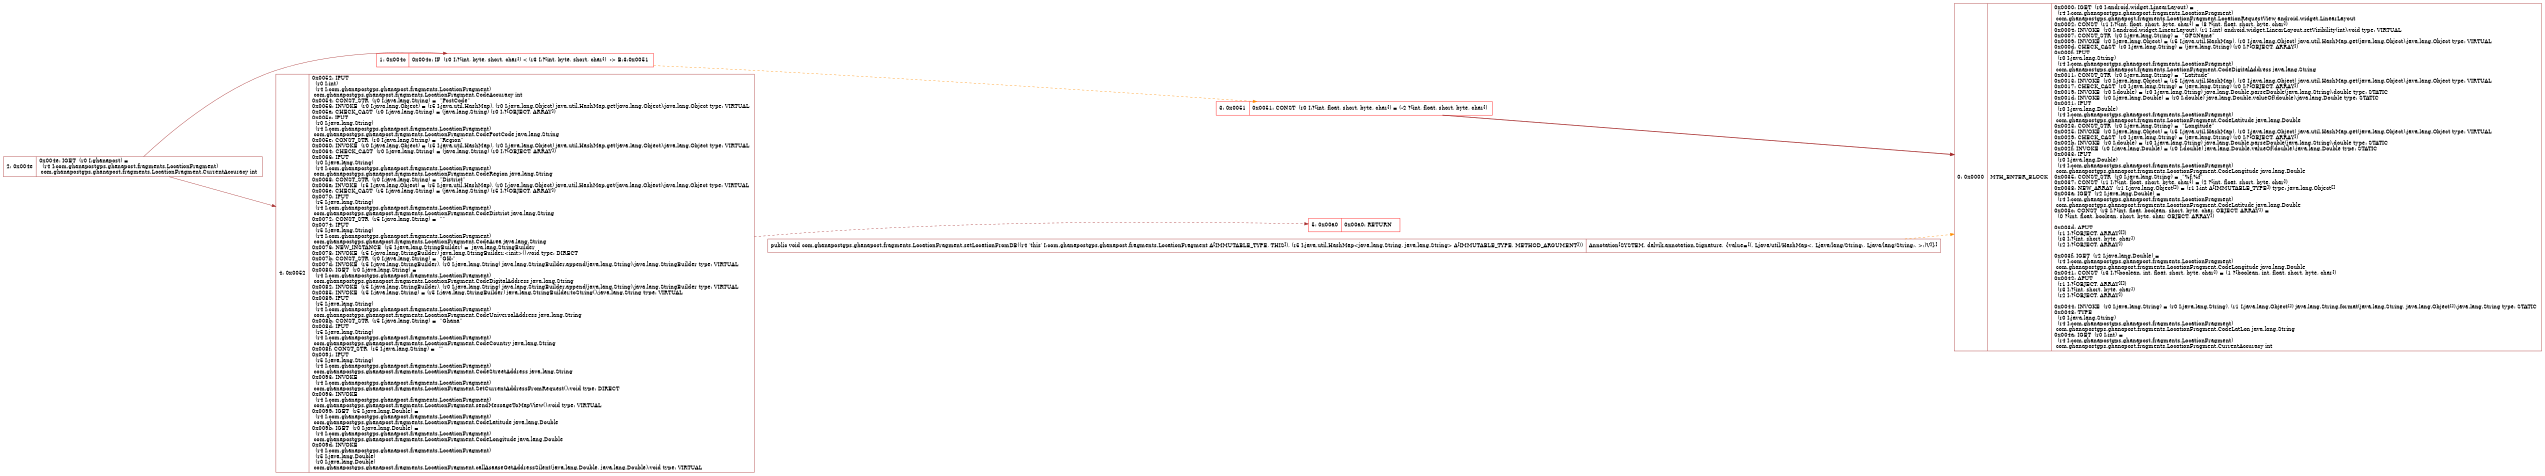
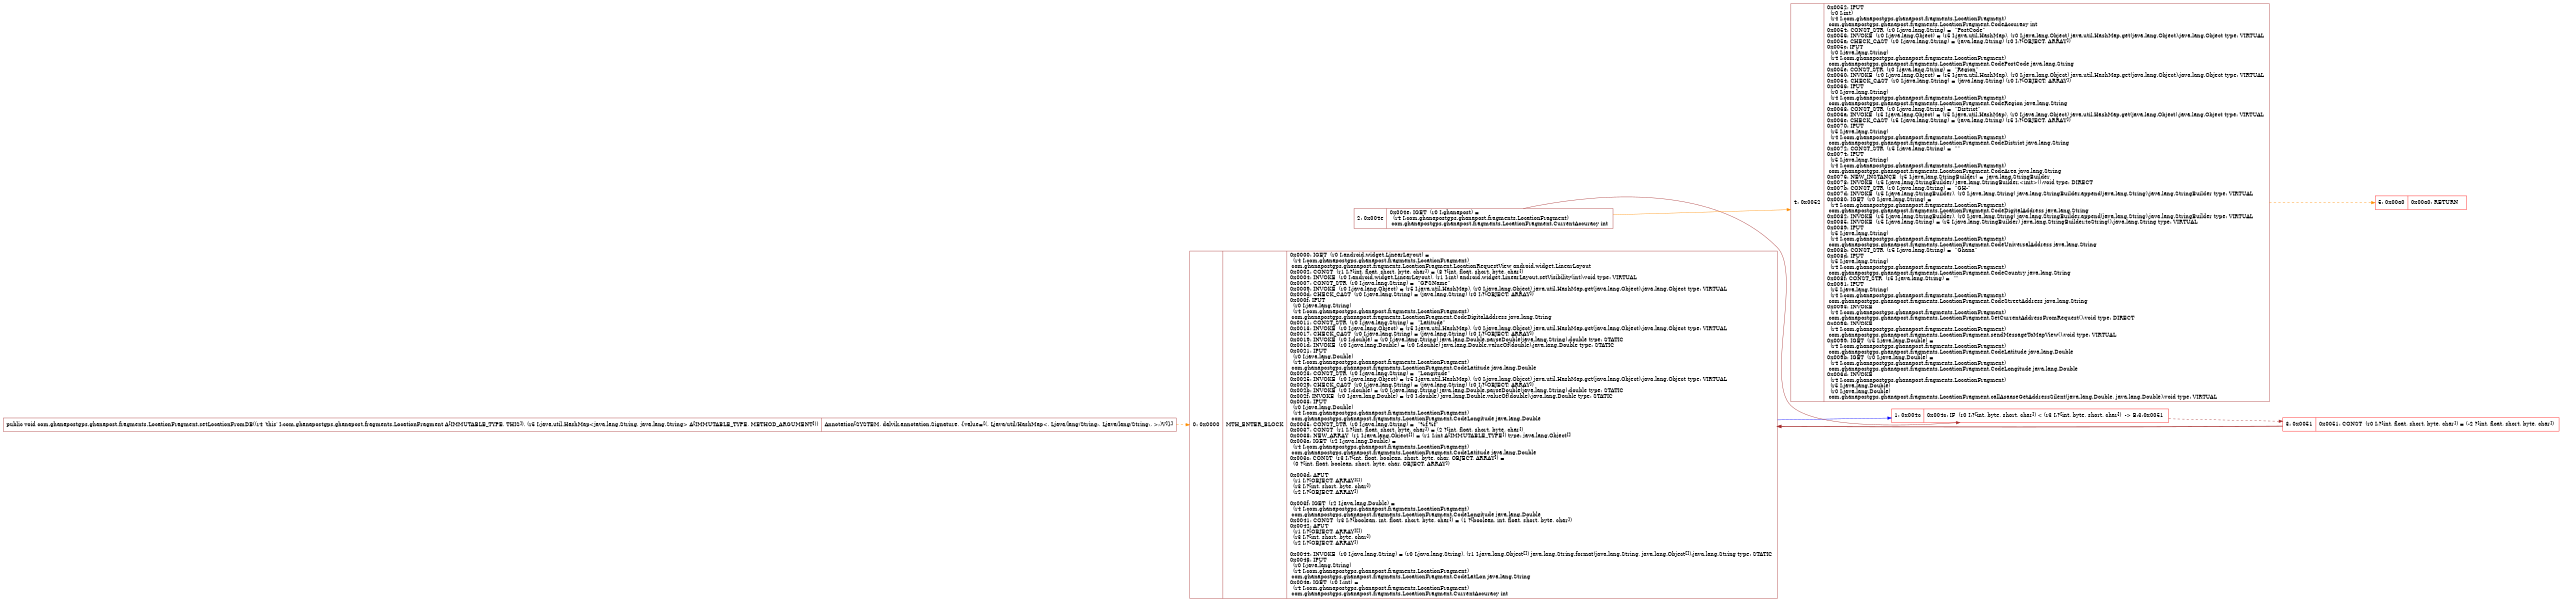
(953, 82) -> (2224, 420)
(221, 191) -> (1700, 212)
(1029, 224) -> (2320, 203)
(2075, 313) -> (1310, 560)
none -> (1835, 419)
(337, 445) -> (1852, 375)
